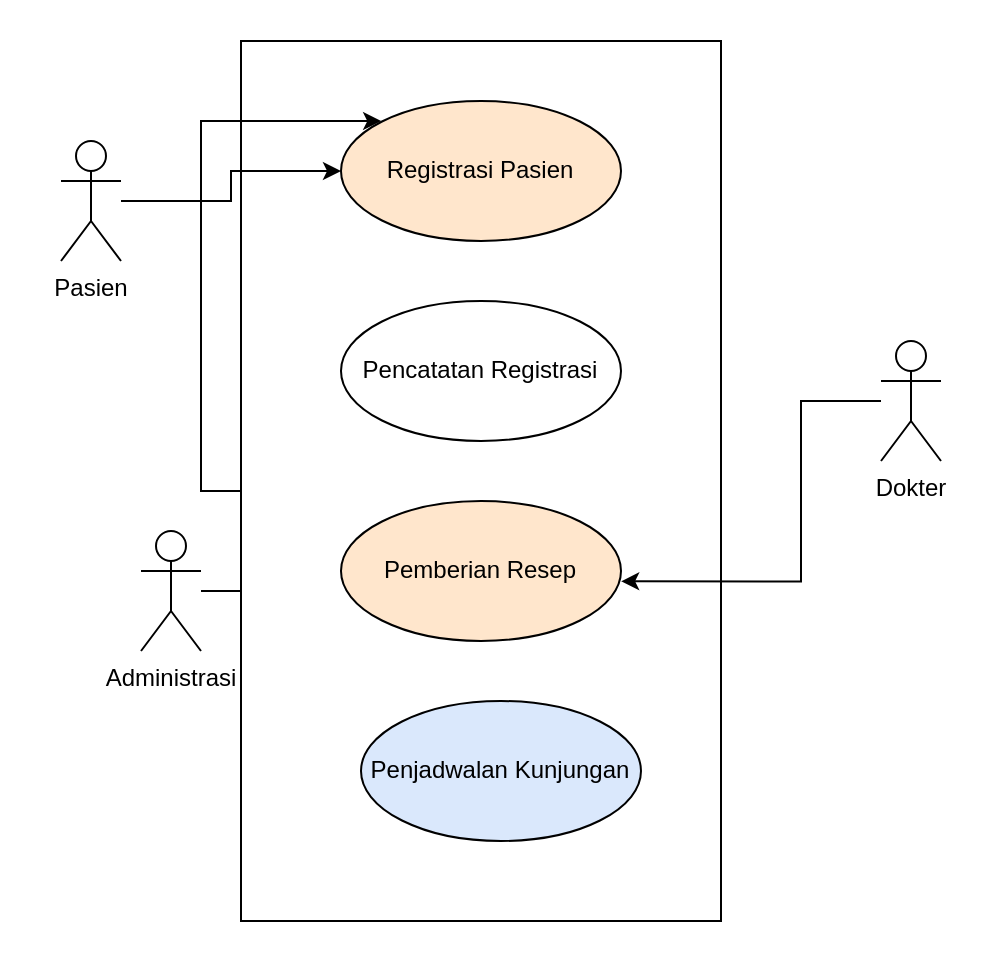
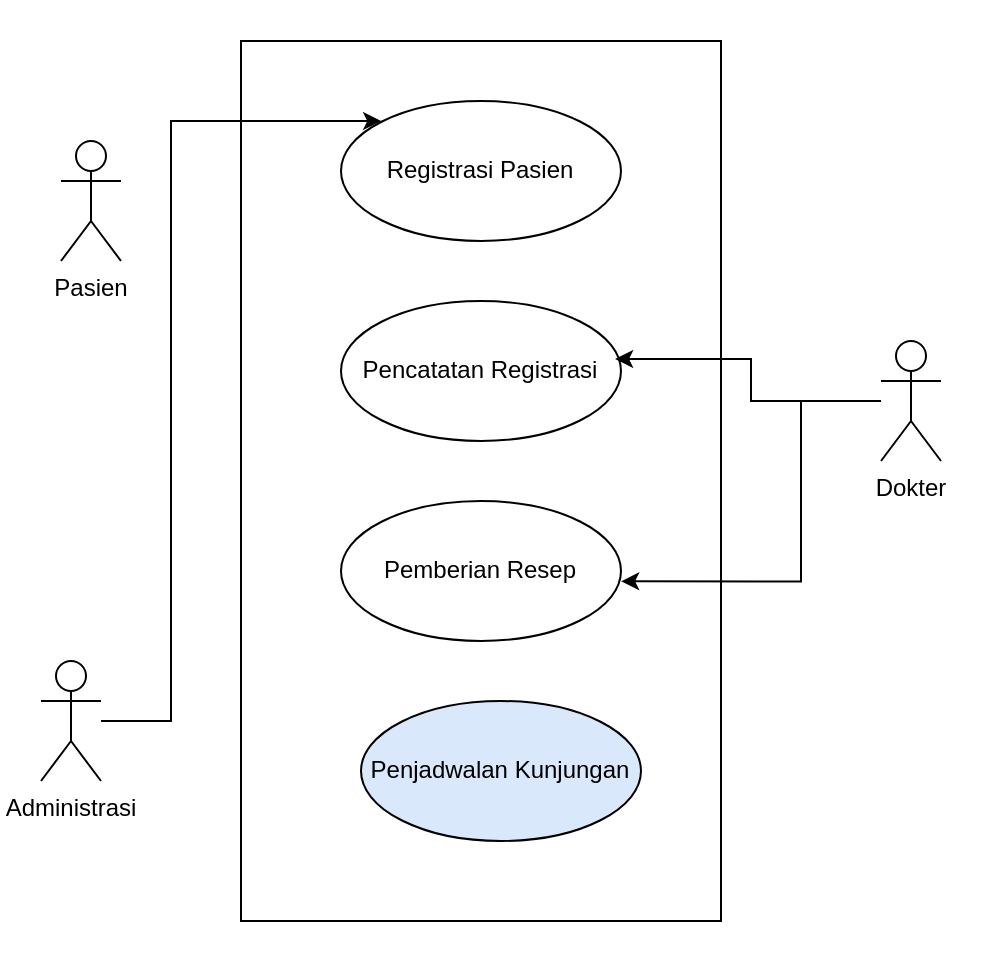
(481, 171) -> (481, 171)
(231, 193) -> none
none -> (734, 359)
(481, 571) -> (481, 571)
(171, 591) -> (71, 721)
